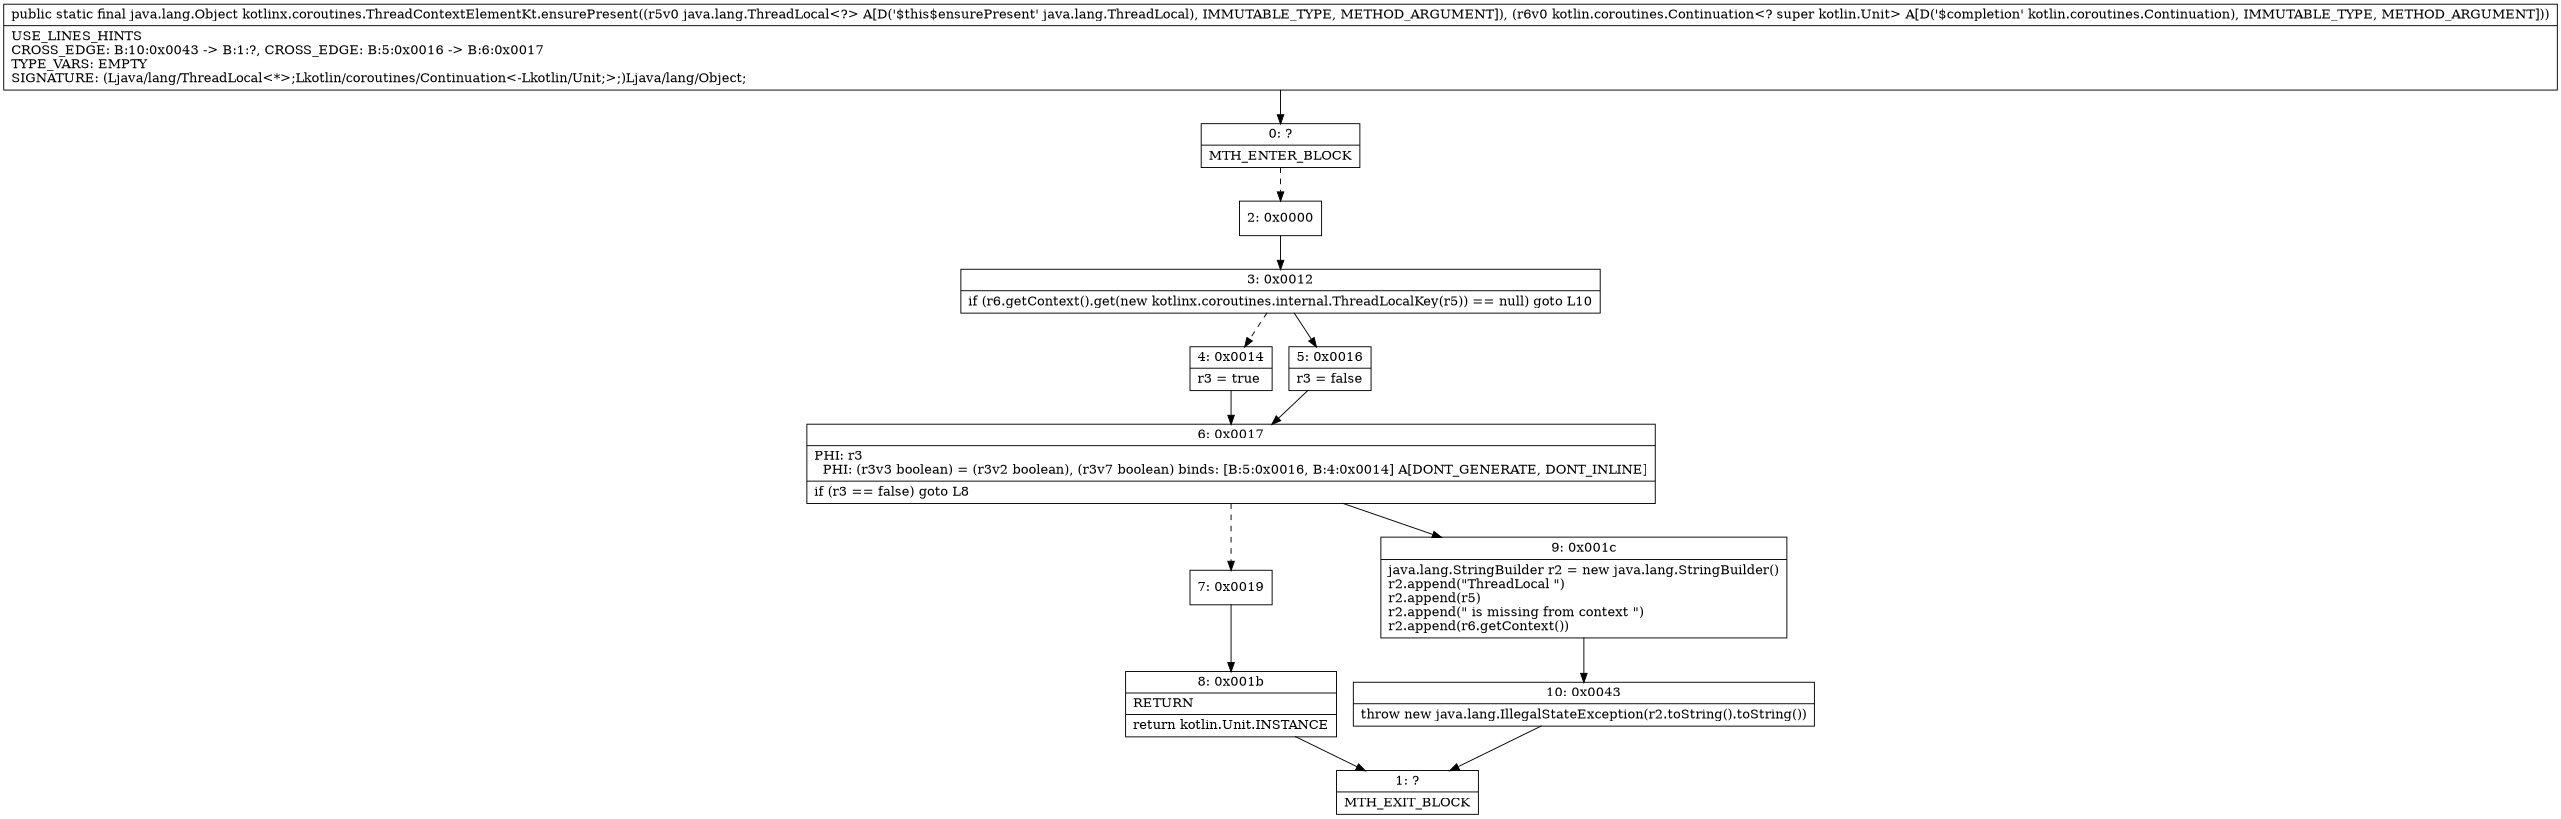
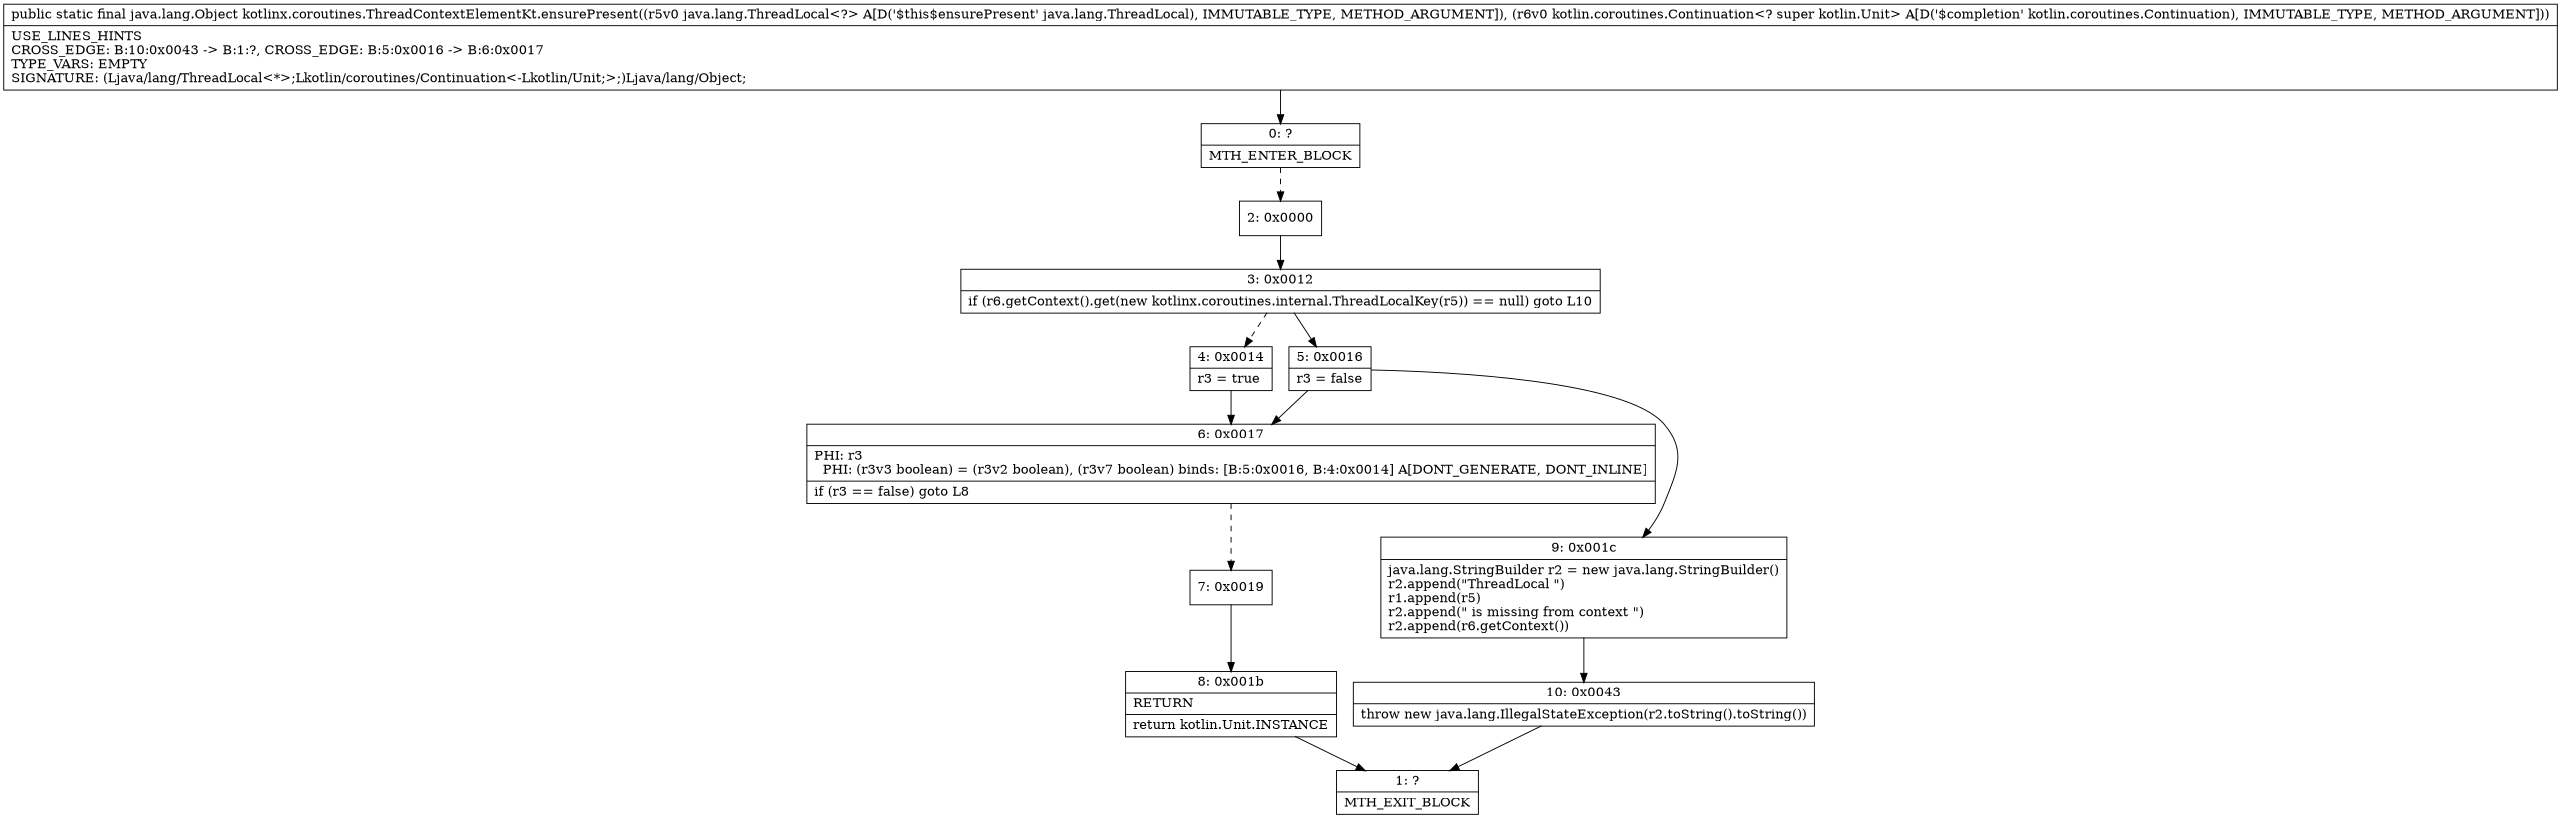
(1387, 519) -> (1579, 389)
(1435, 598) -> (1435, 598)
